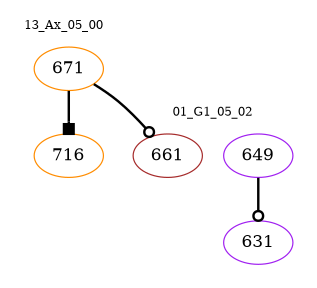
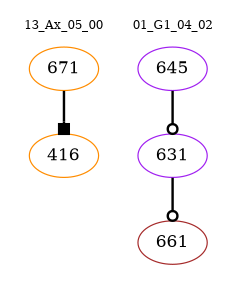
(130, 112) -> (173, 194)
(213, 113) -> (173, 26)
(69, 156) -> (64, 156)
(258, 156) -> (173, 69)
